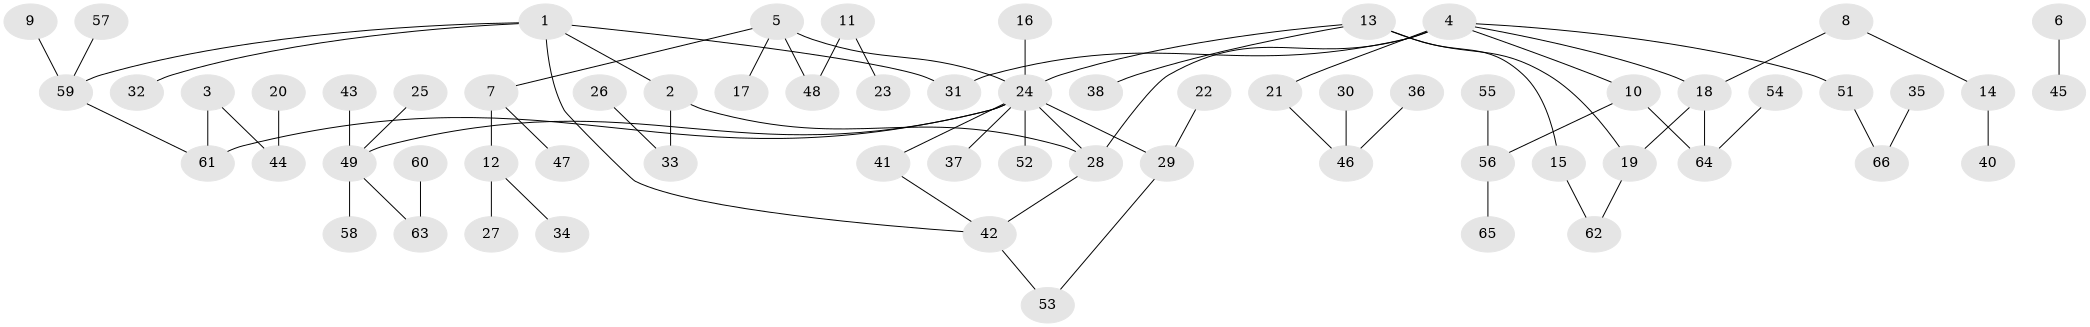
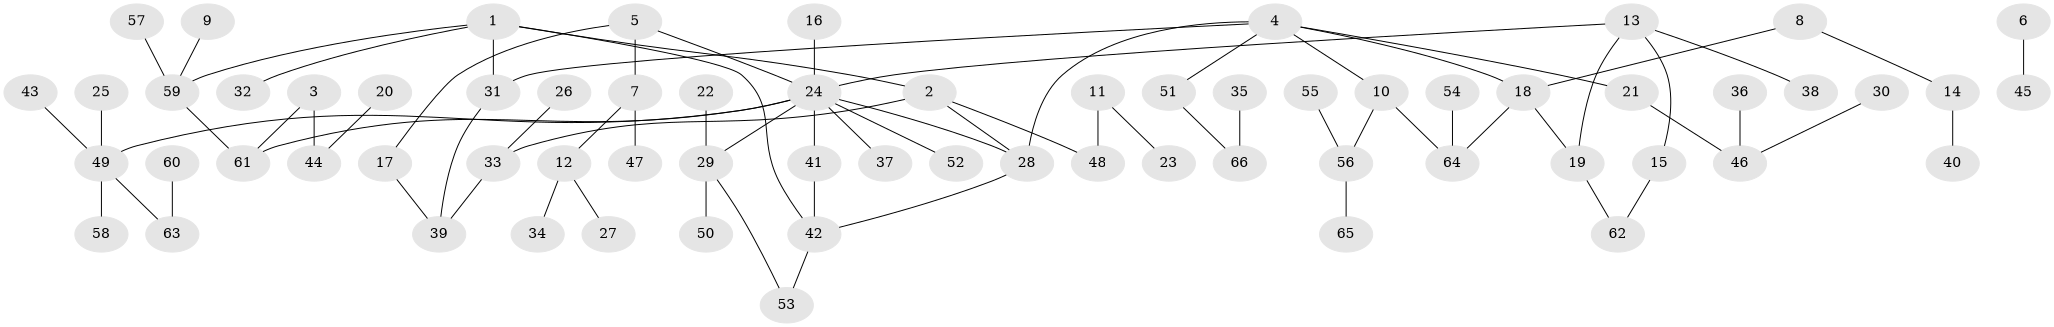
(795, 58) -> (1015, 126)
none -> (439, 234)
none -> (706, 234)
